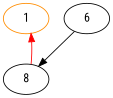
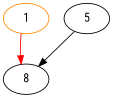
(87, 19) -> (87, 19)
(32, 53) -> (21, 45)
